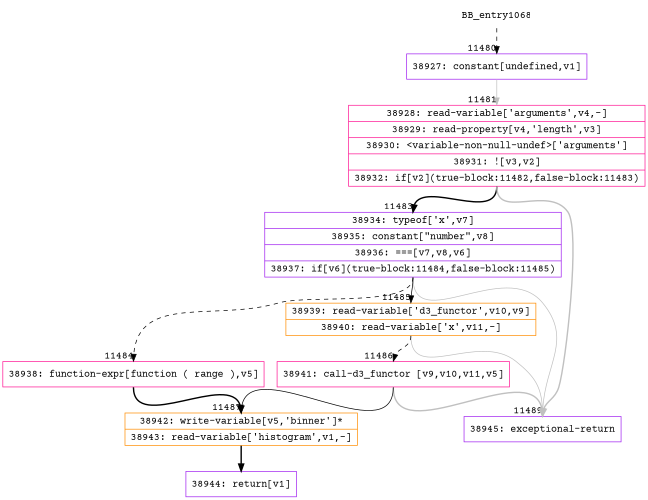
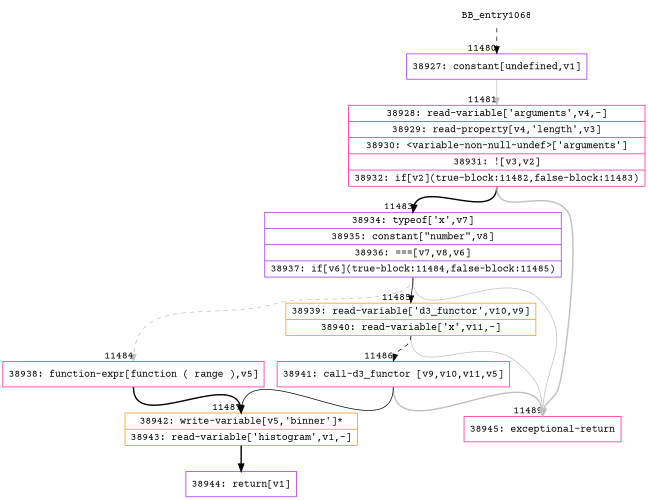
(267, 305) -> (267, 305)
(543, 429) -> (543, 429)
